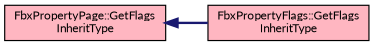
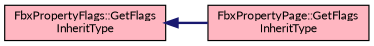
(193, 23) -> (193, 23)
